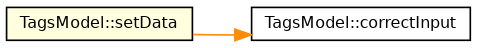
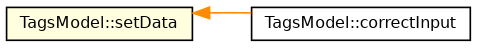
(214, 35) -> (231, 13)
